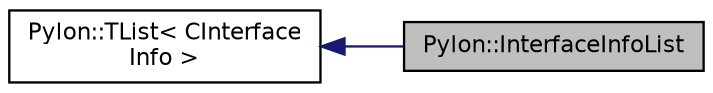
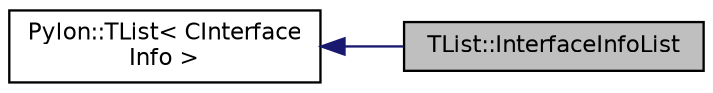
(554, 46) -> (554, 46)
